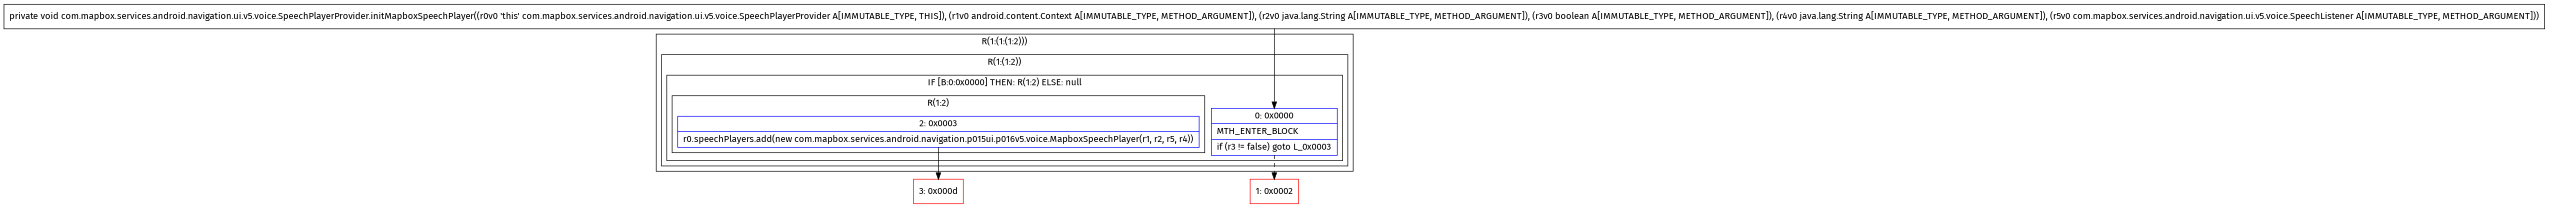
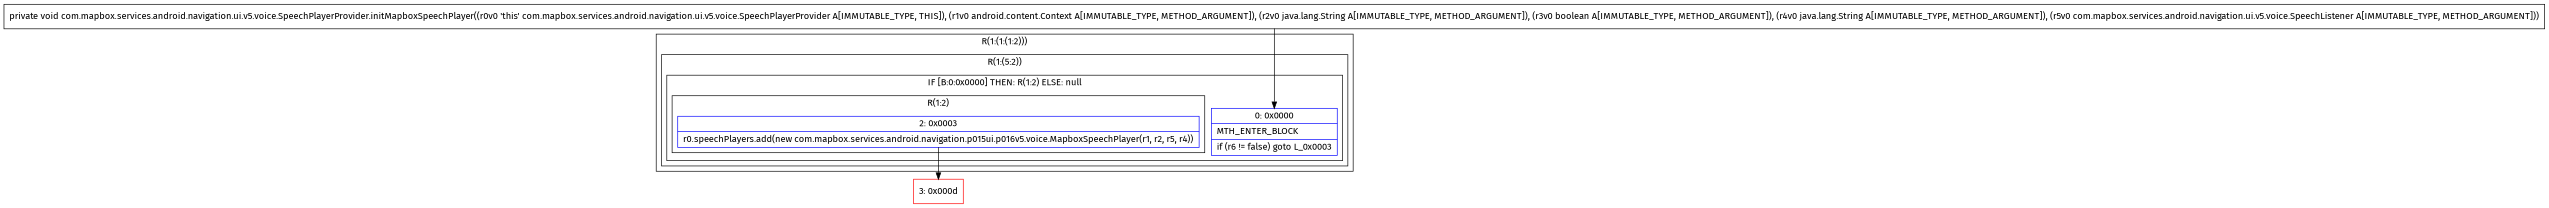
(1005, 62) -> (1005, 62)
(1274, 147) -> (1274, 147)
(1274, 191) -> none
